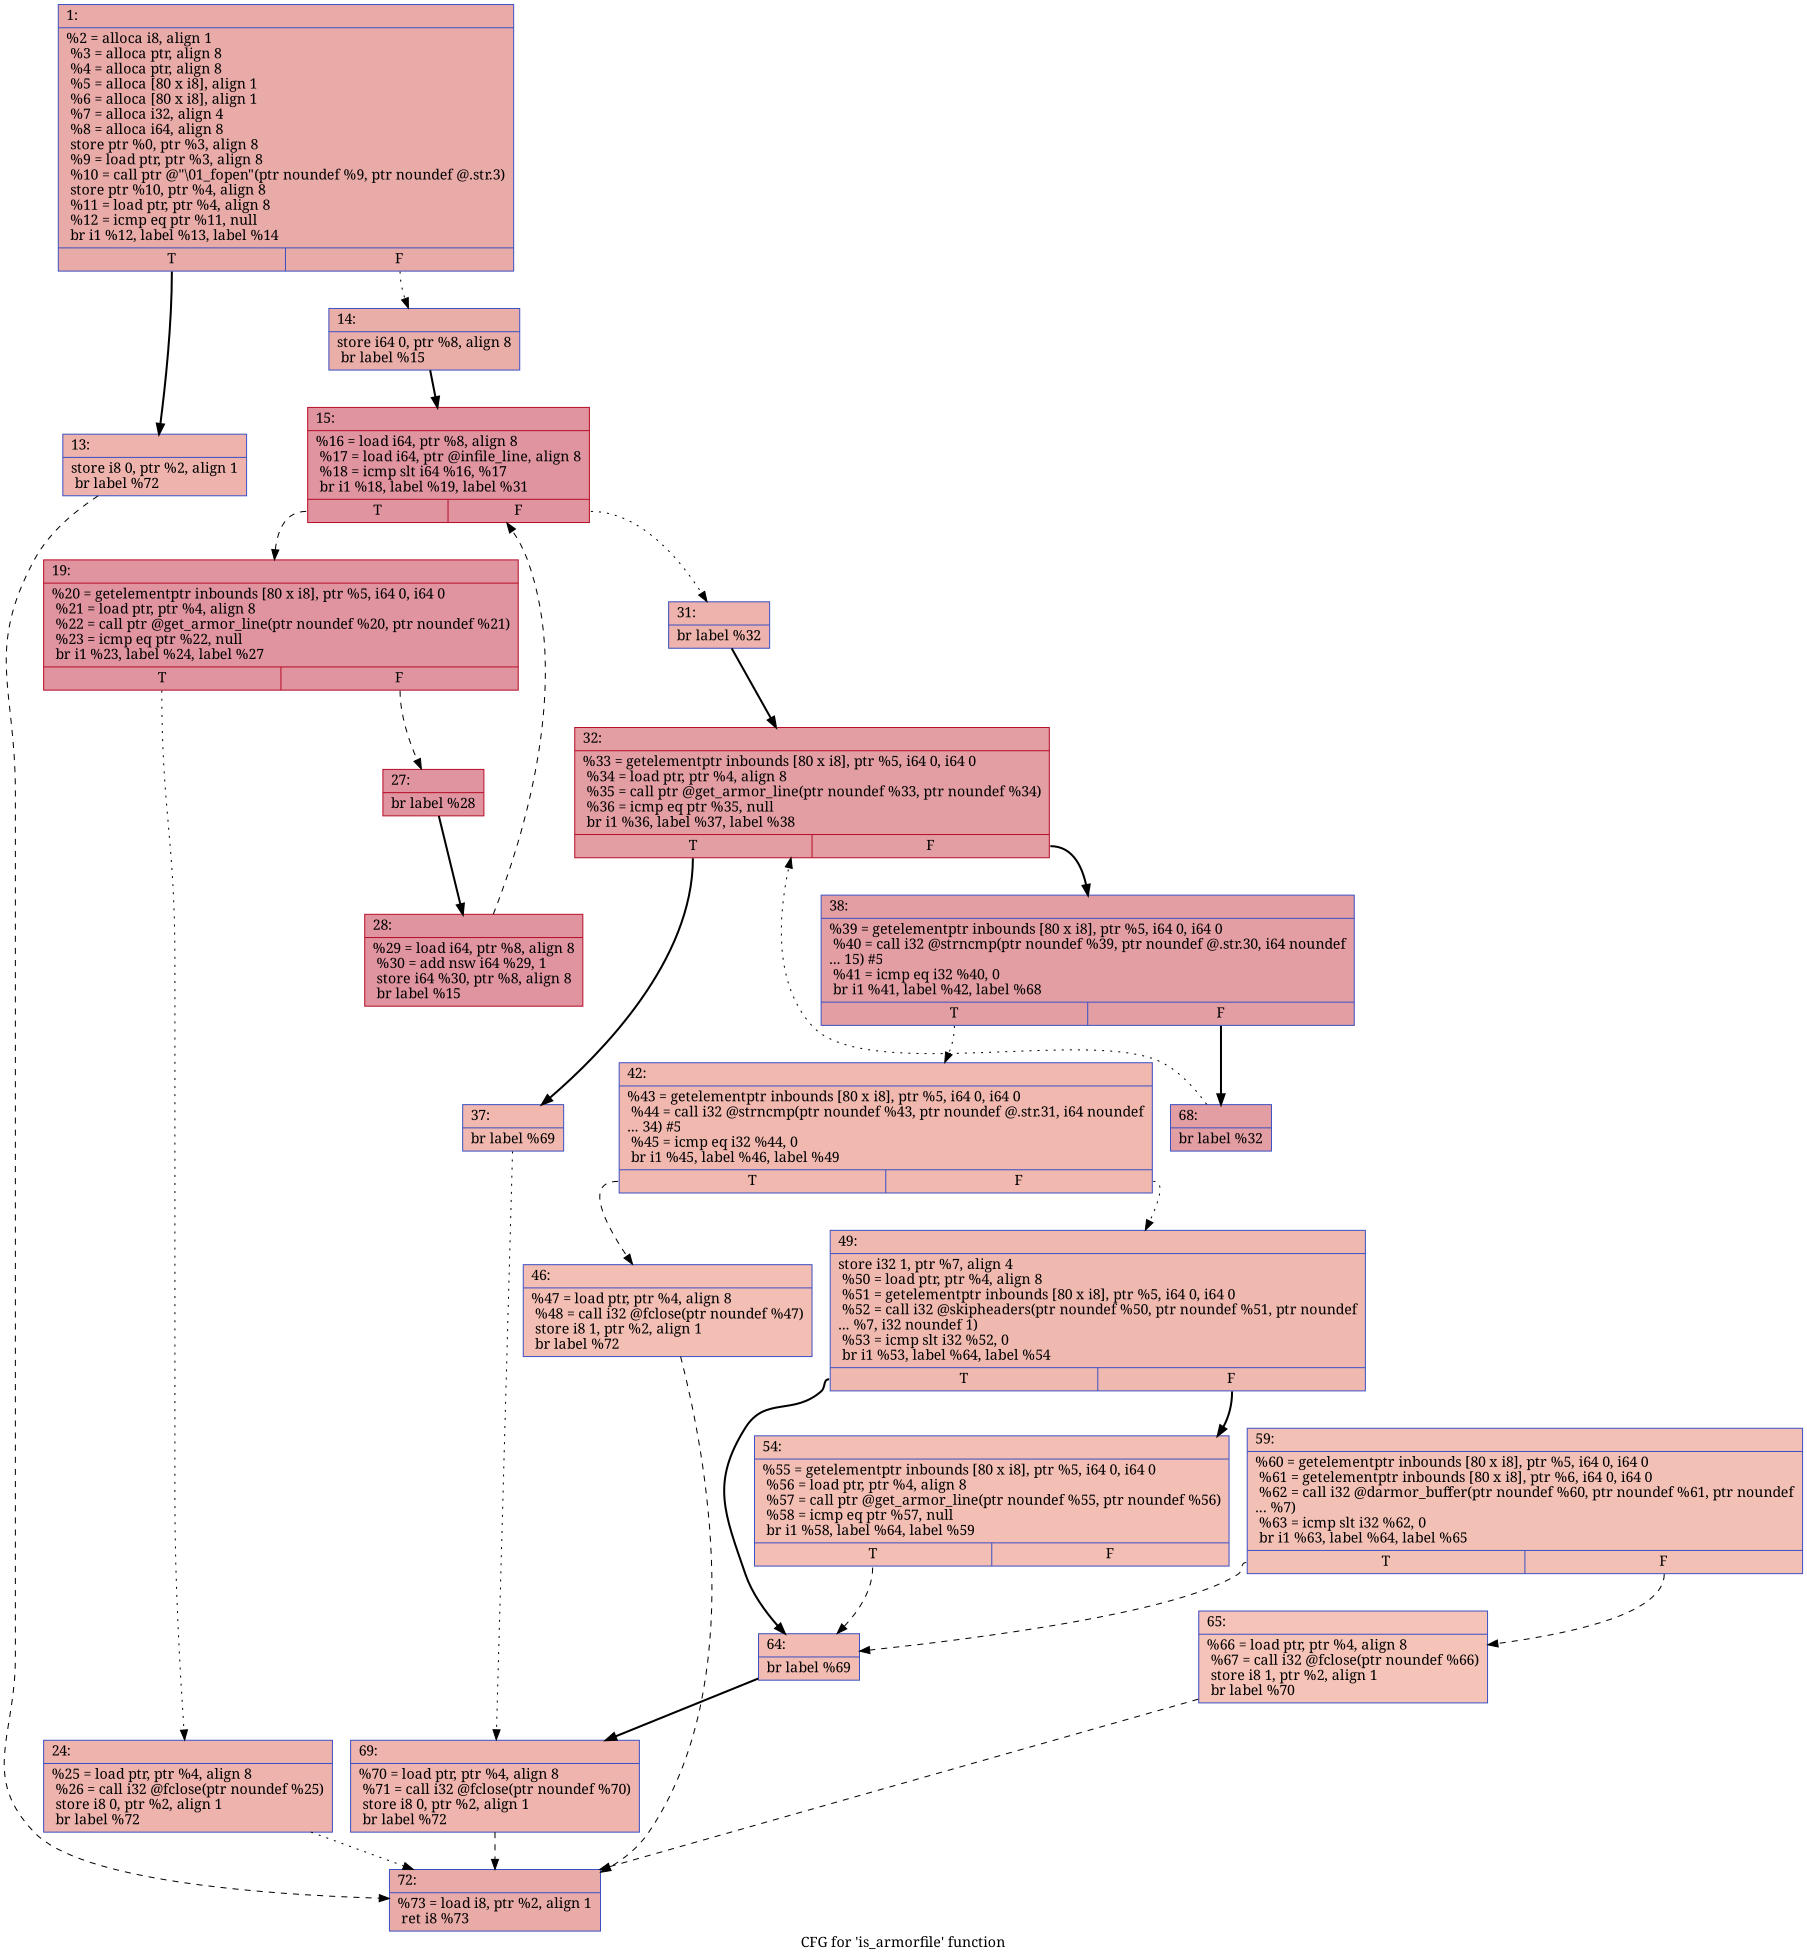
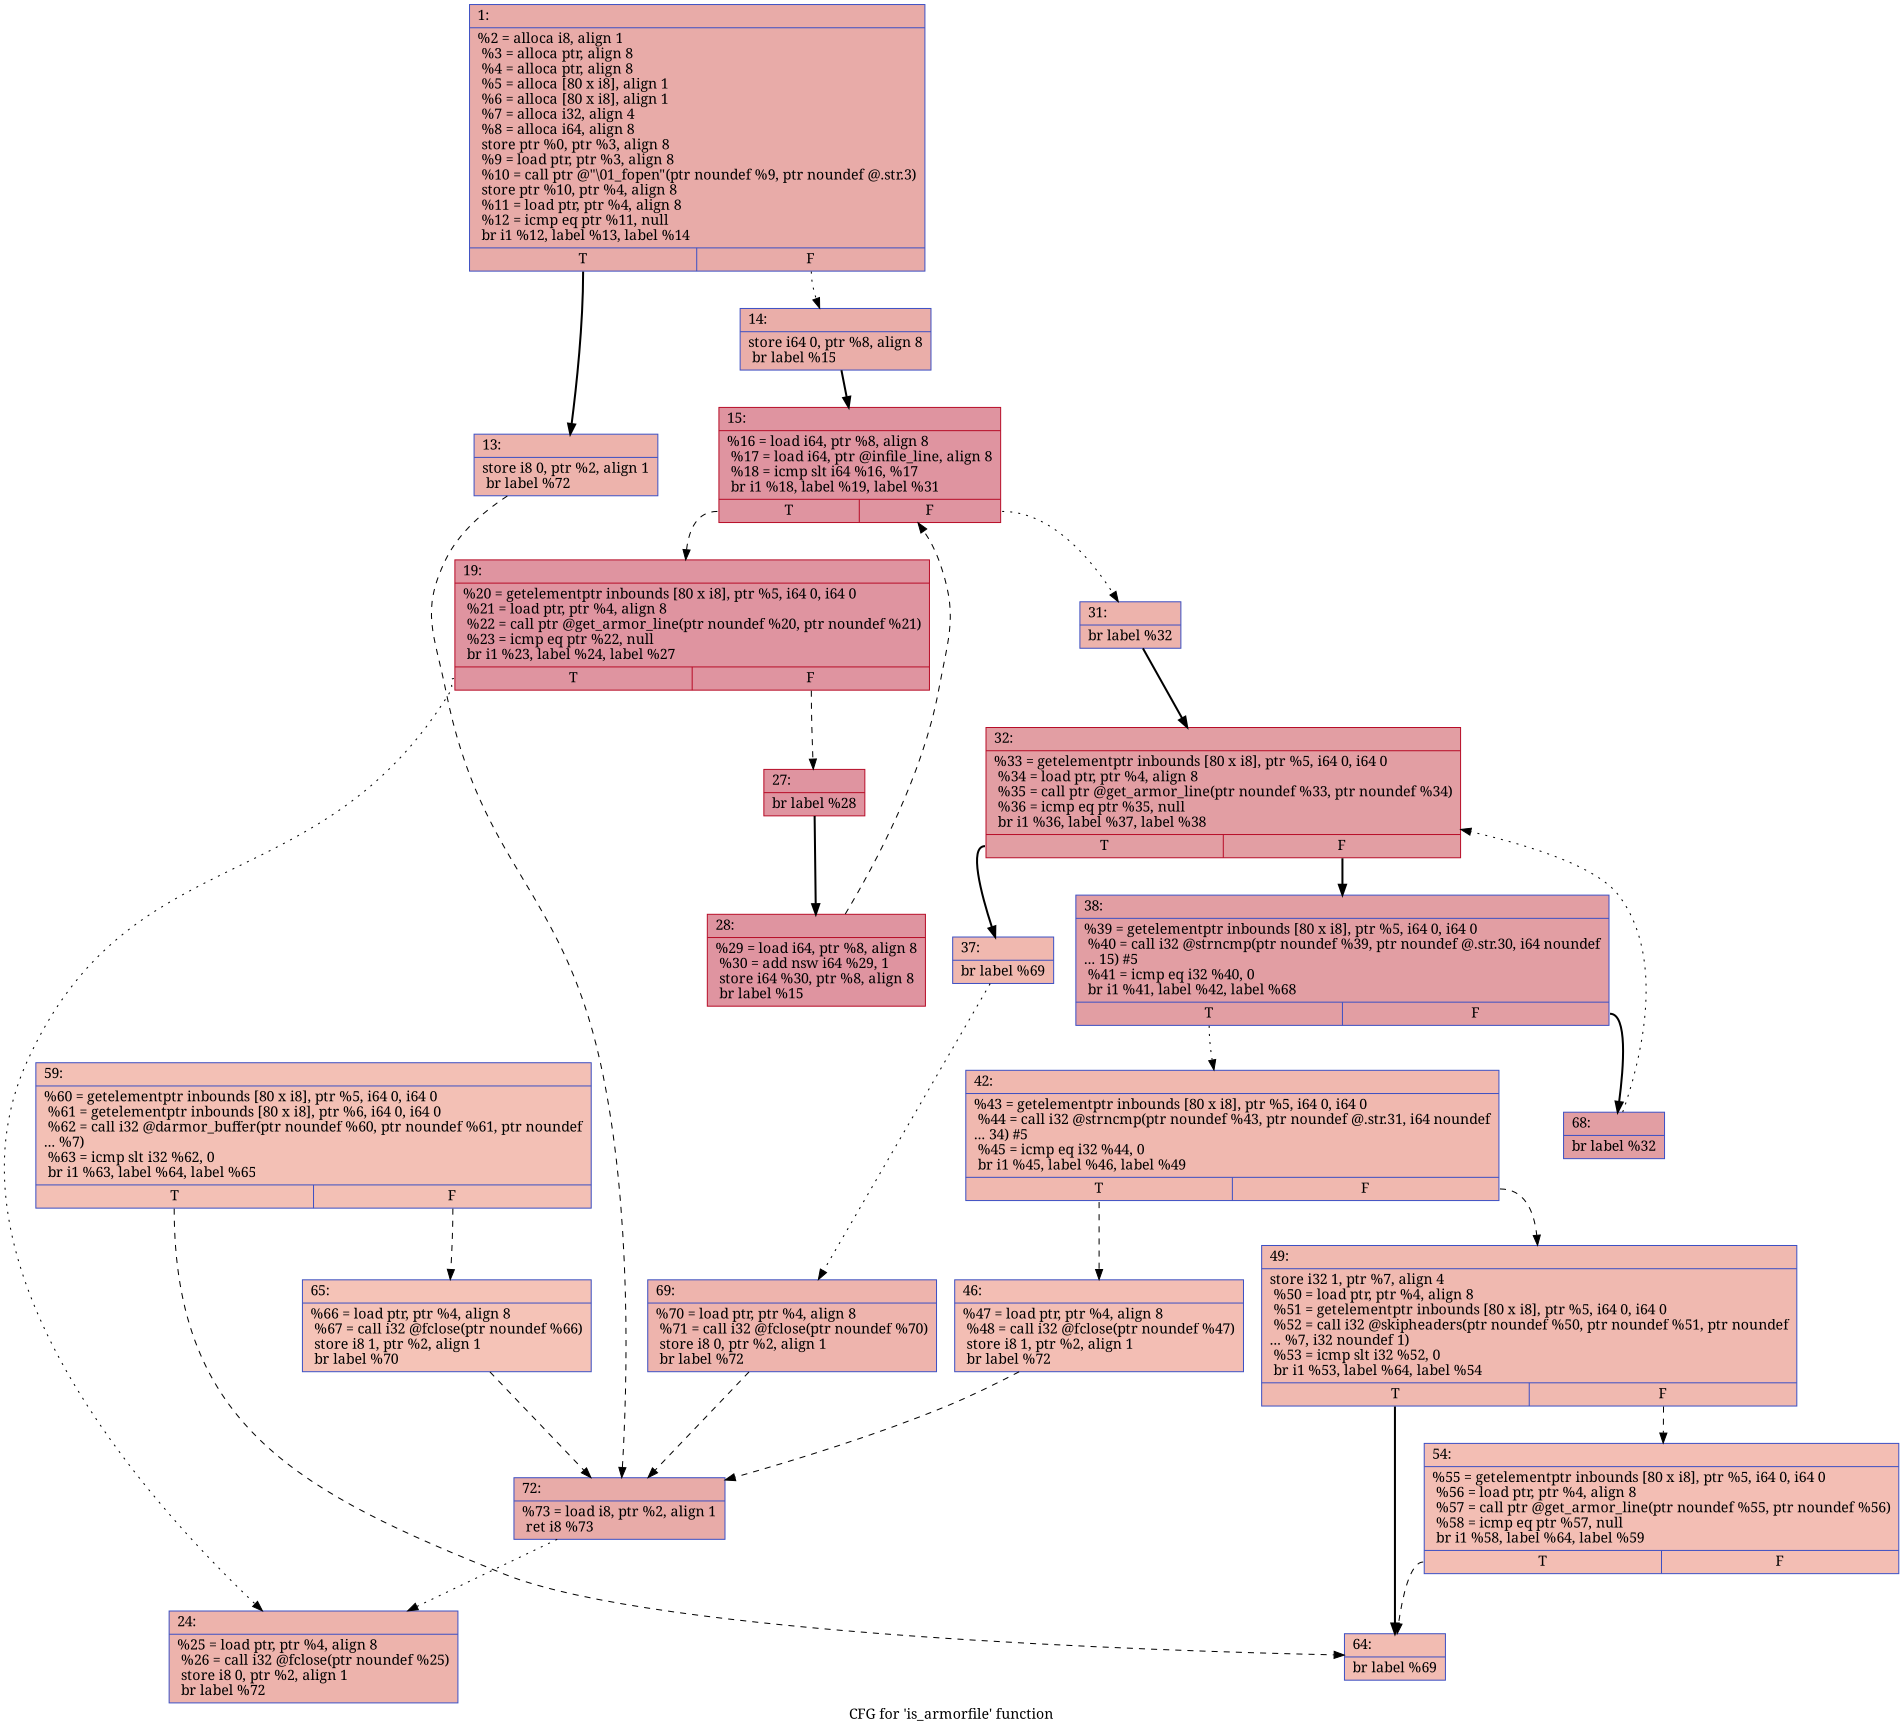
(1158, 1200) -> (1527, 1204)
(1230, 1410) -> (1663, 1420)
(687, 1707) -> none
(357, 1849) -> (484, 1575)
